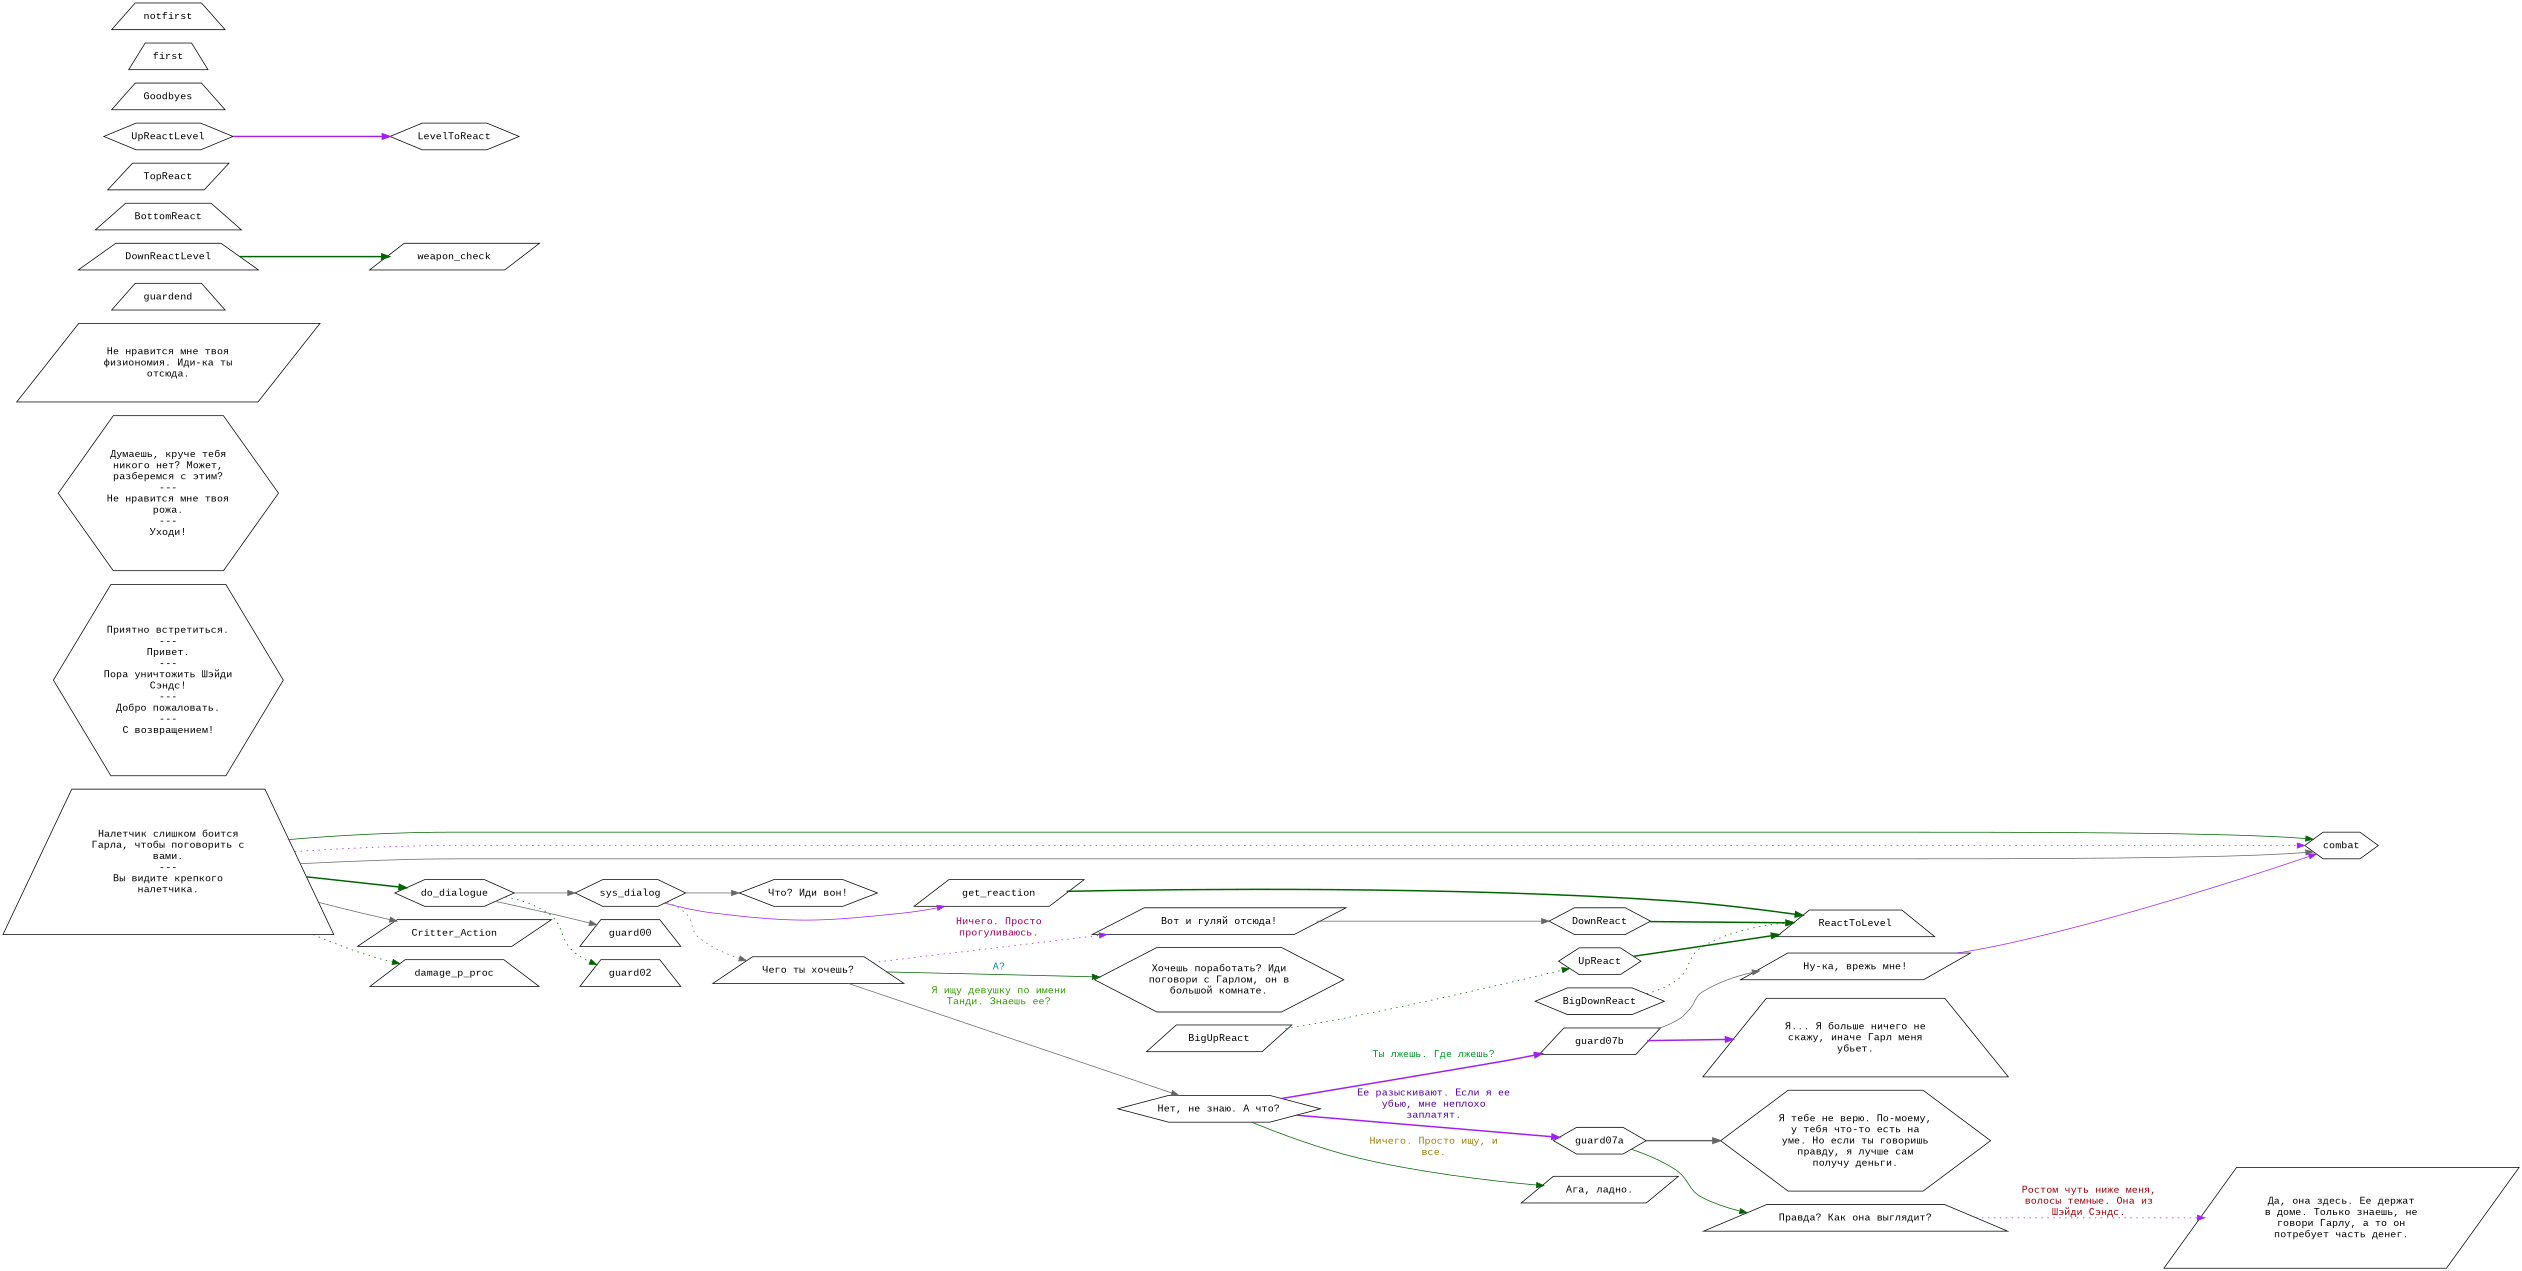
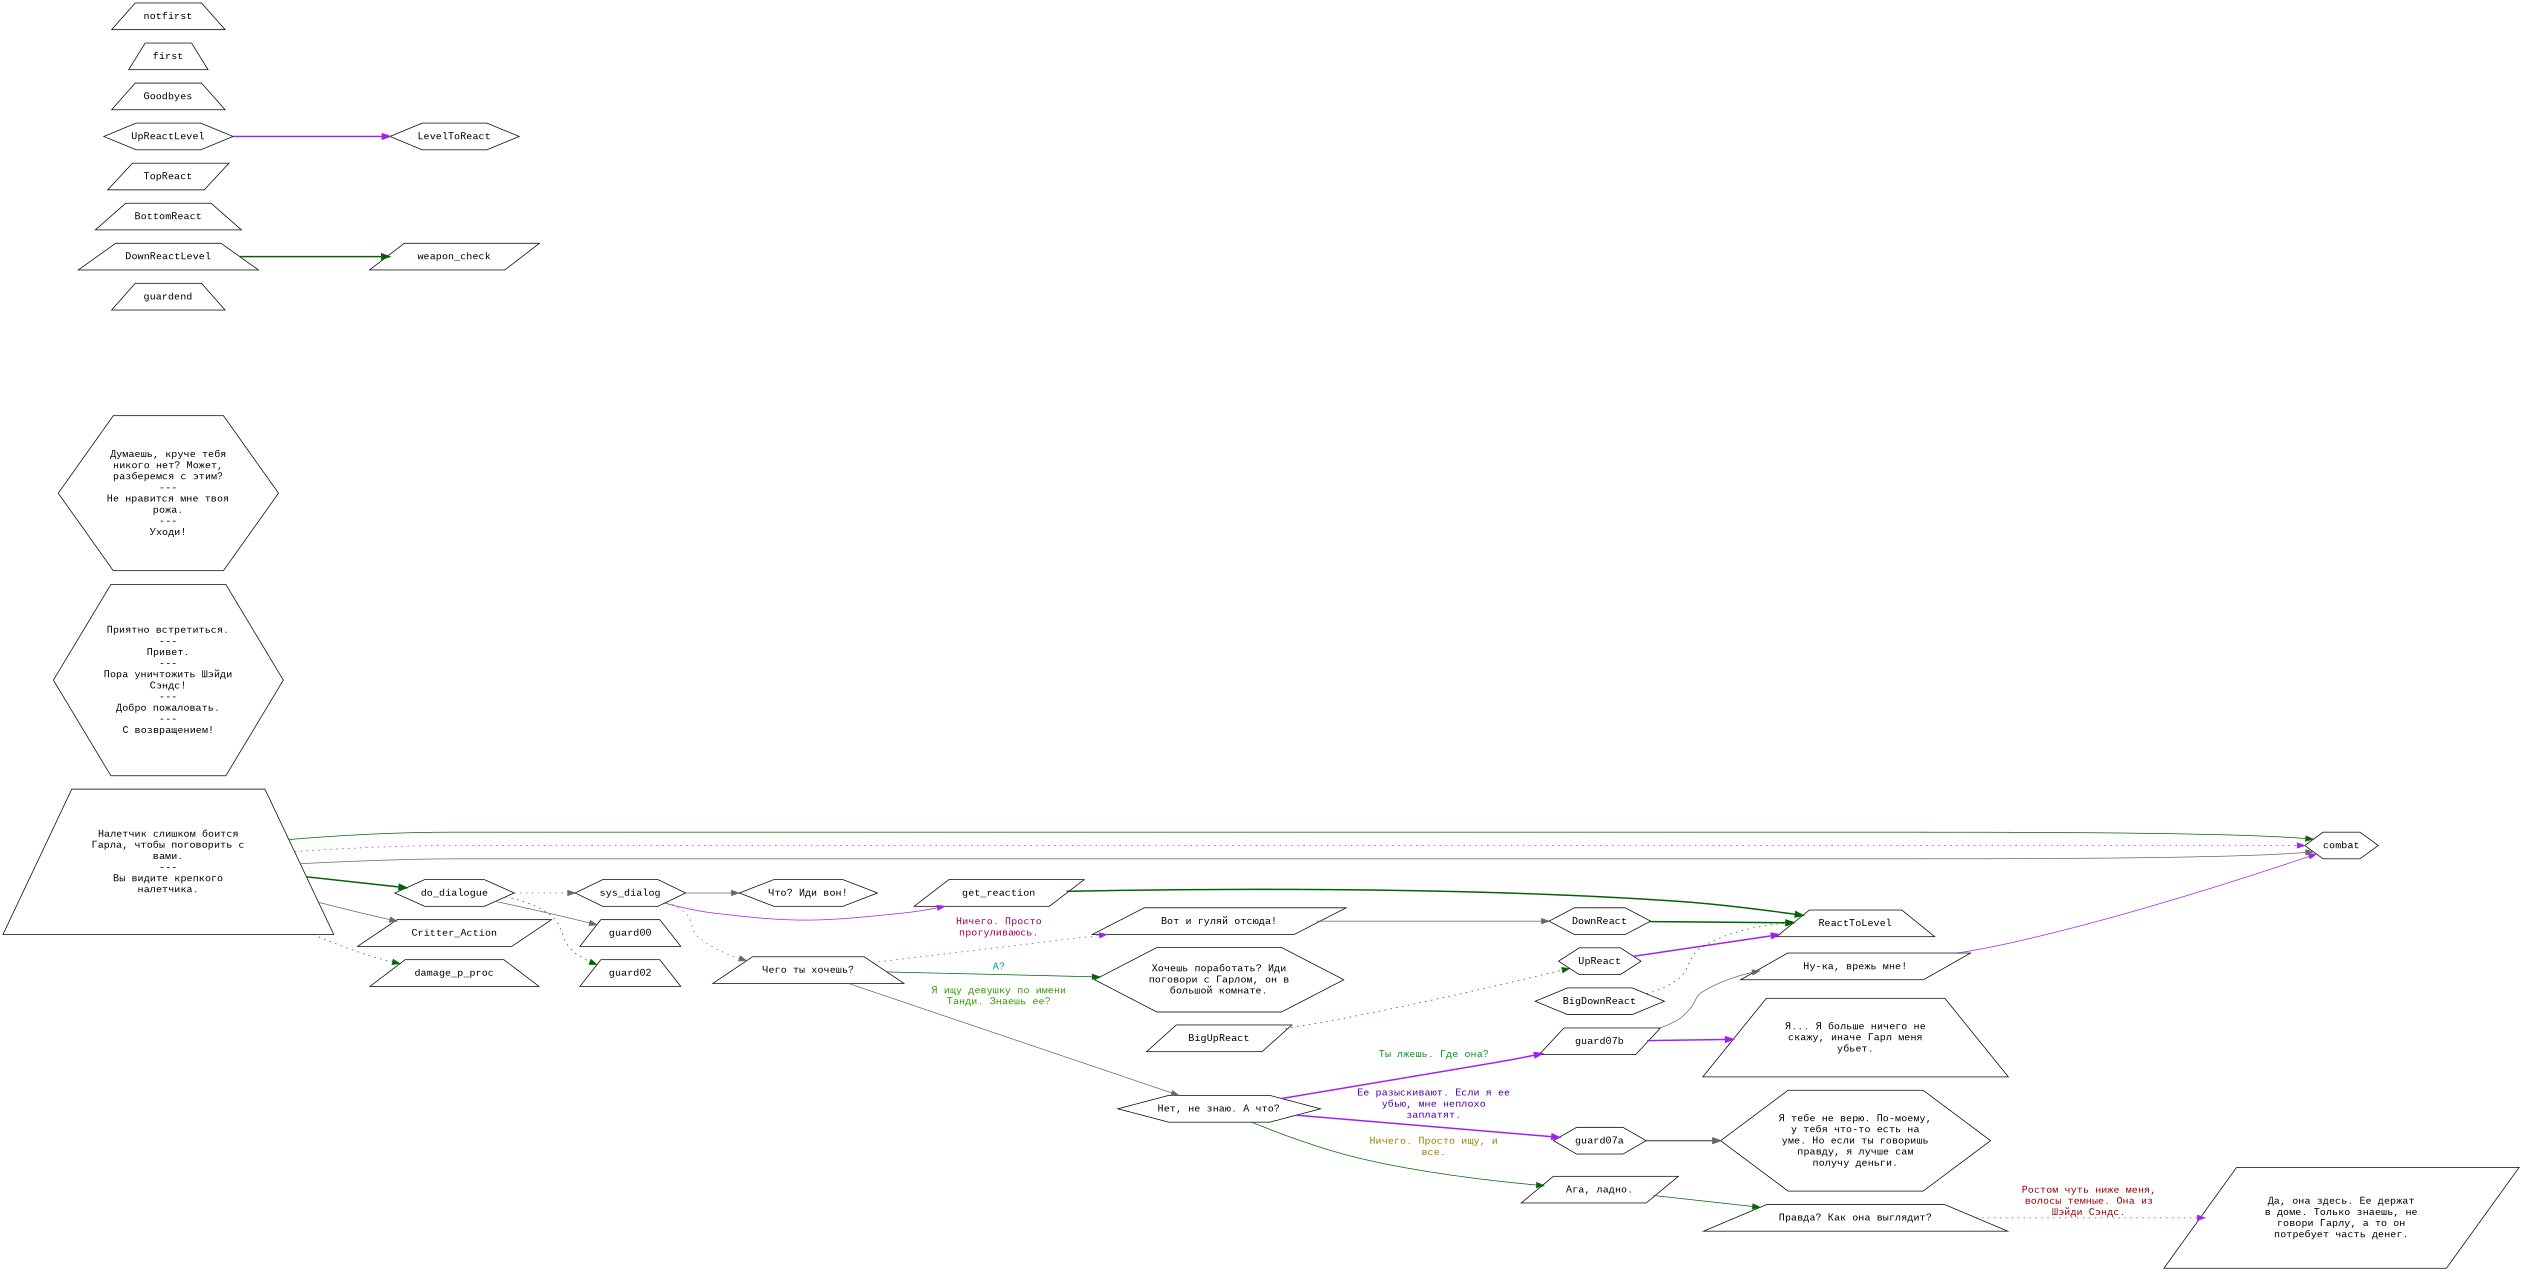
(168, 363) -> none
(541, 893) -> (541, 893)
(1692, 948) -> (1692, 948)
(1434, 1054) -> (1434, 1054)
(1686, 1180) -> (1703, 1201)
